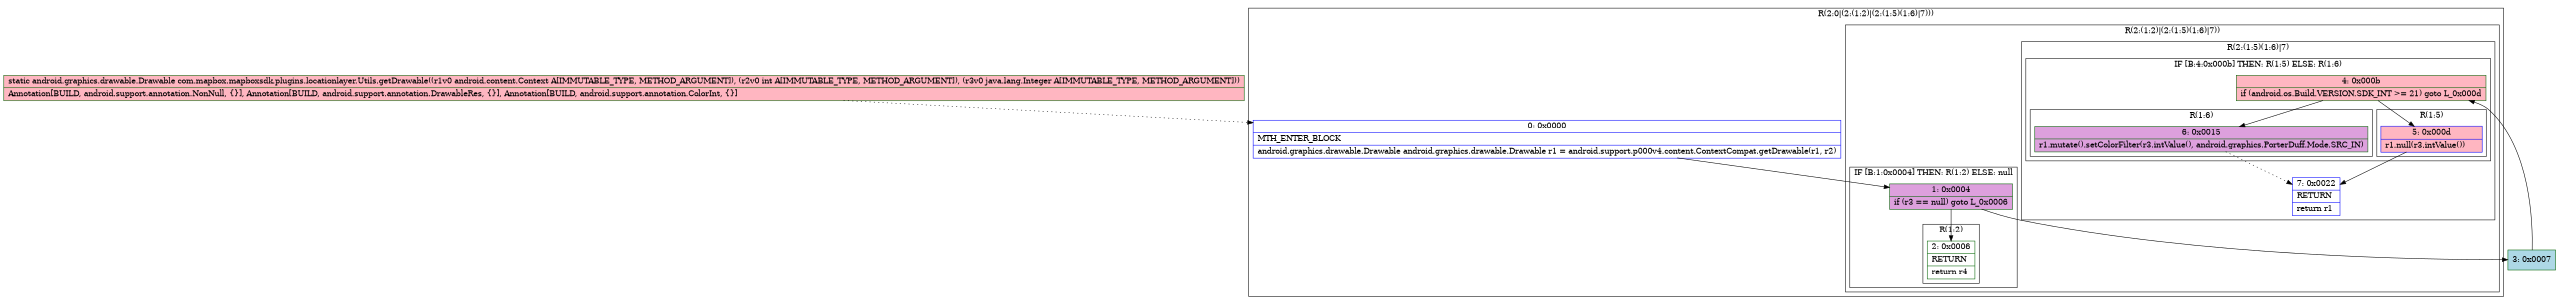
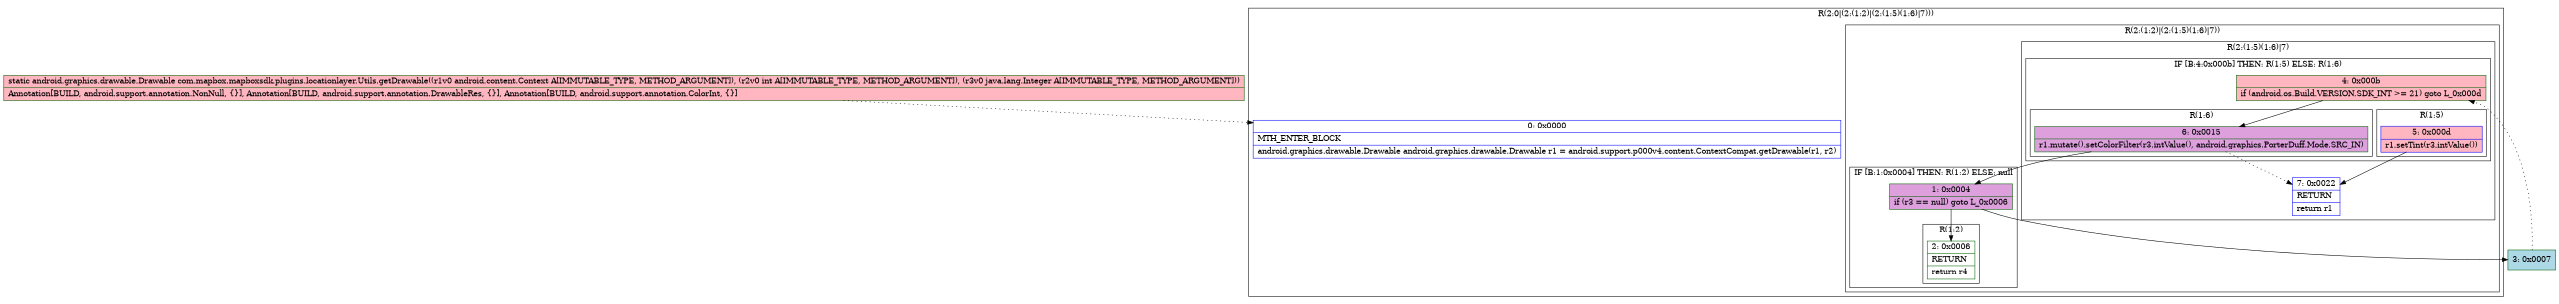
(2396, 113) -> none
(2425, 145) -> (2432, 145)
(2522, 167) -> (2522, 167)
(1781, 172) -> (2029, 164)
